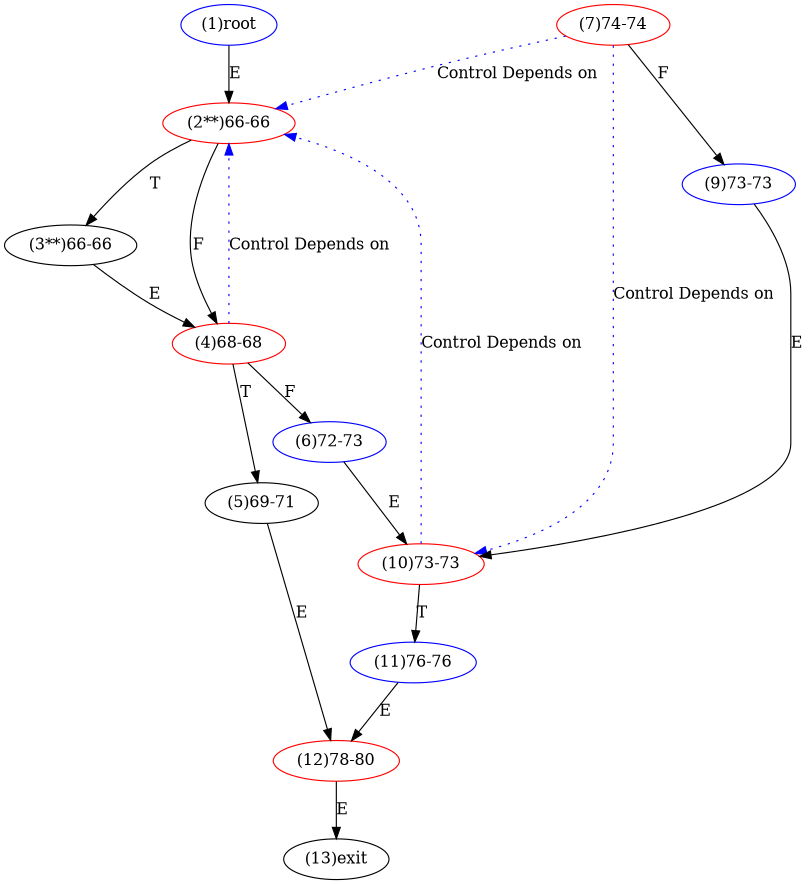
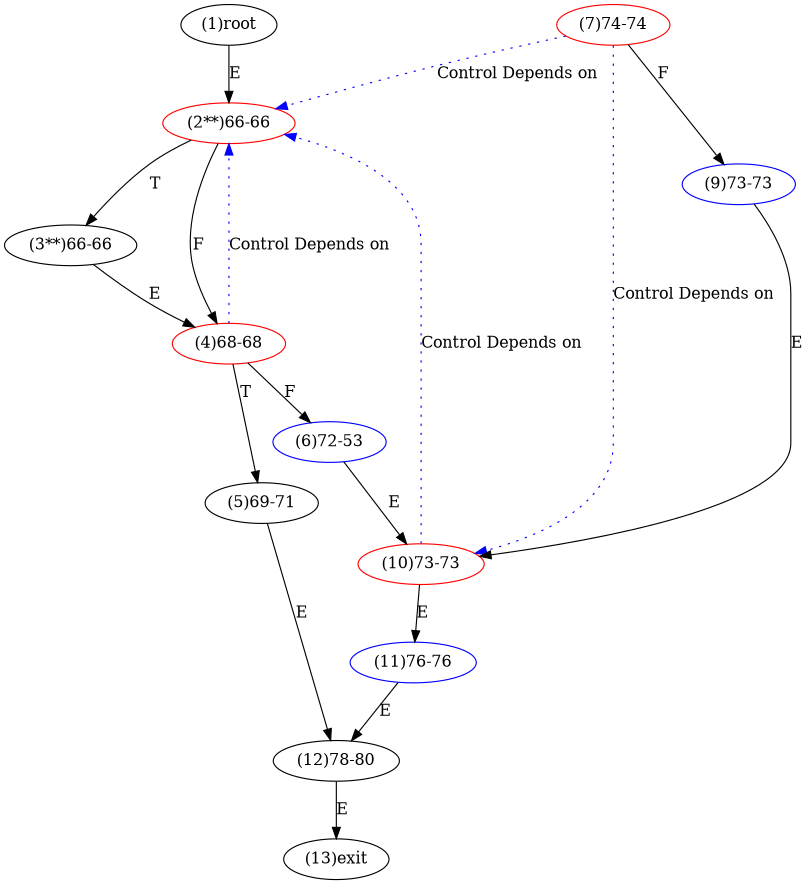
(229, 25) -> (229, 25)
(330, 442) -> (330, 442)
(422, 613) -> (423, 613)
(336, 761) -> (336, 761)
